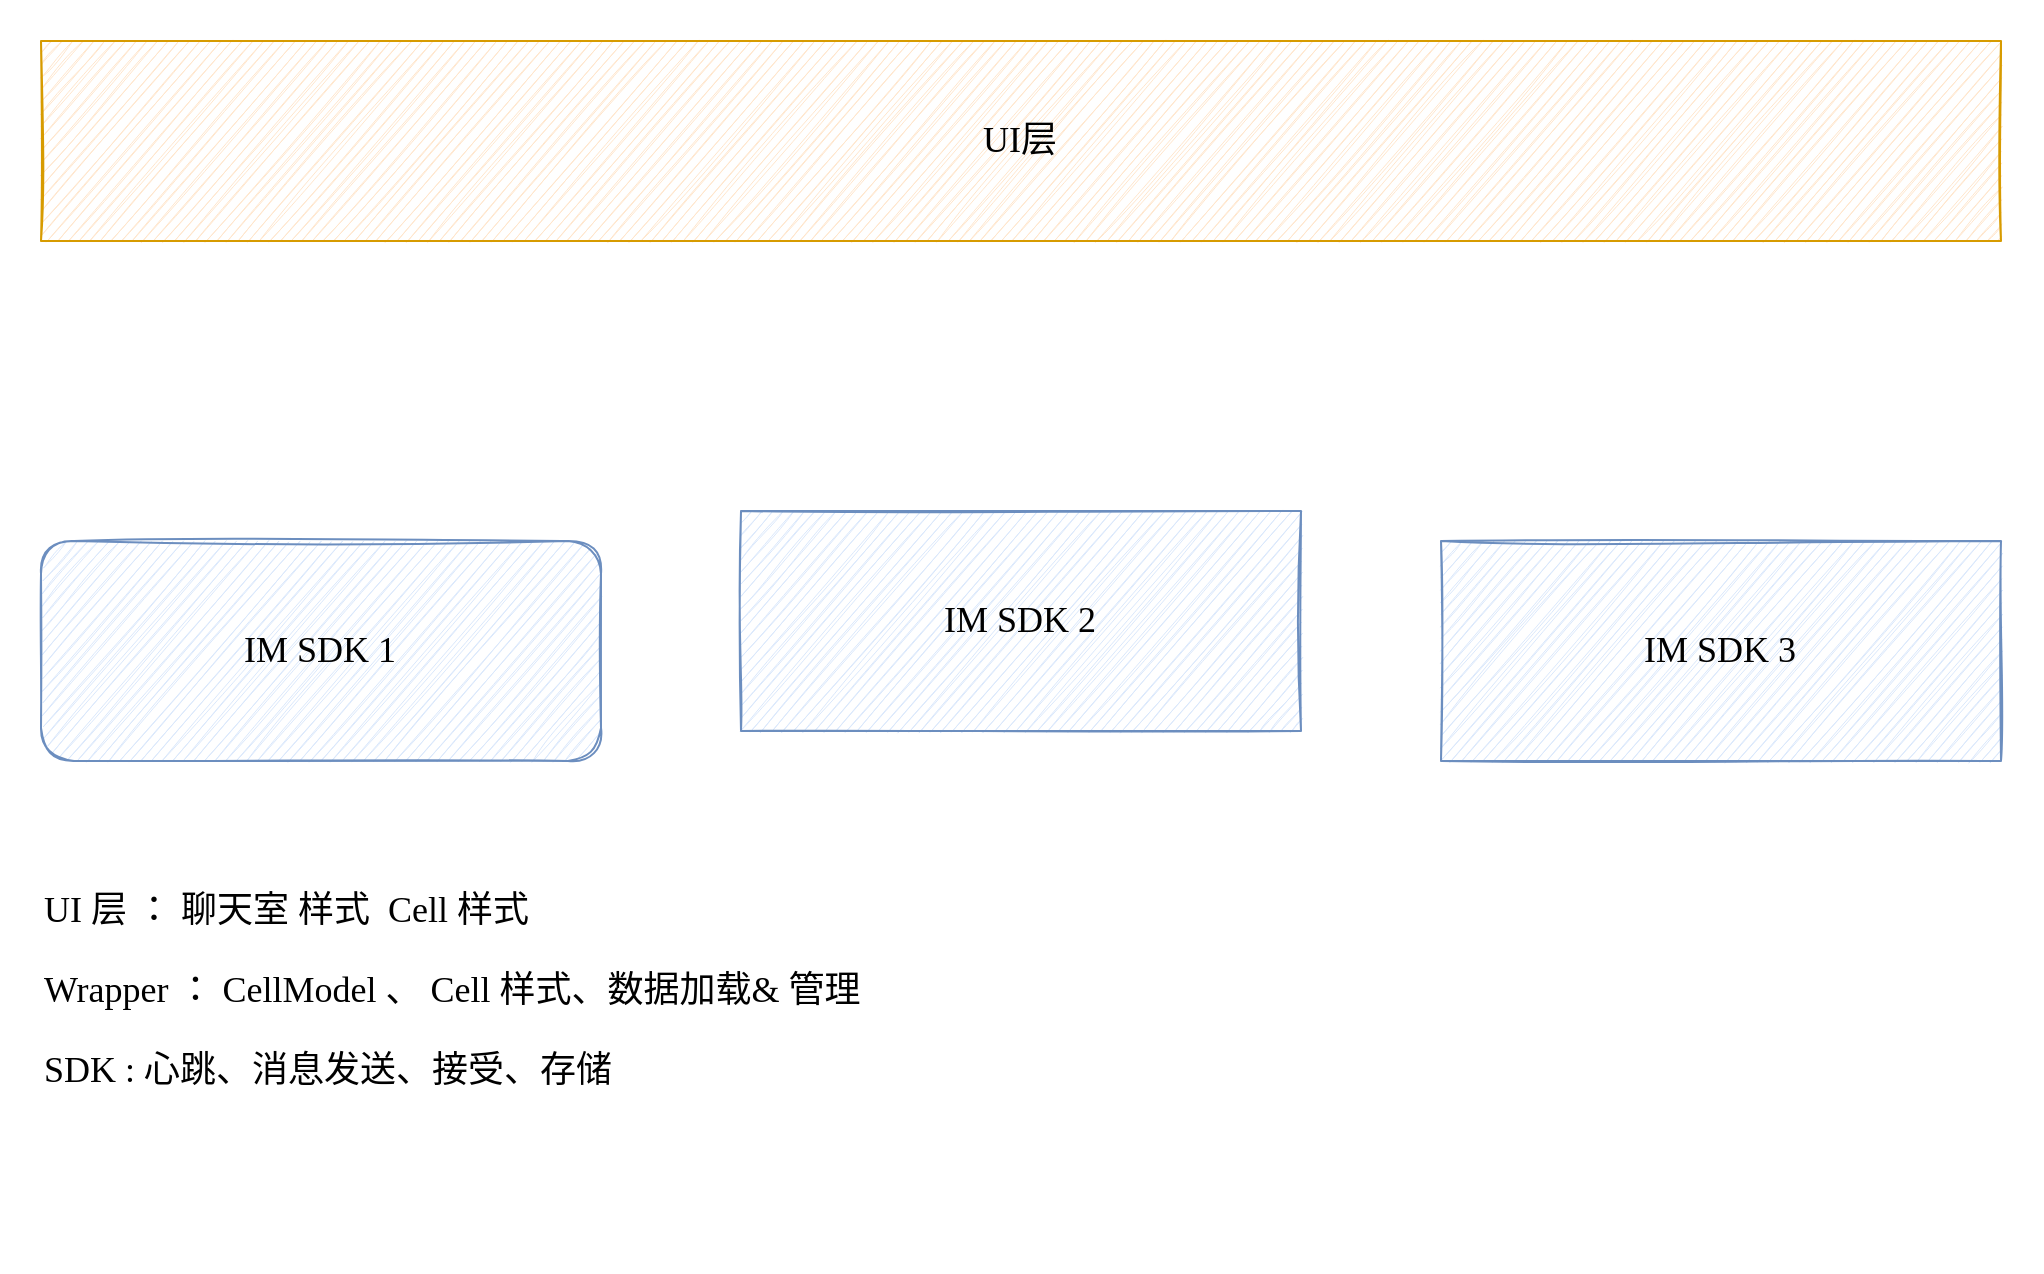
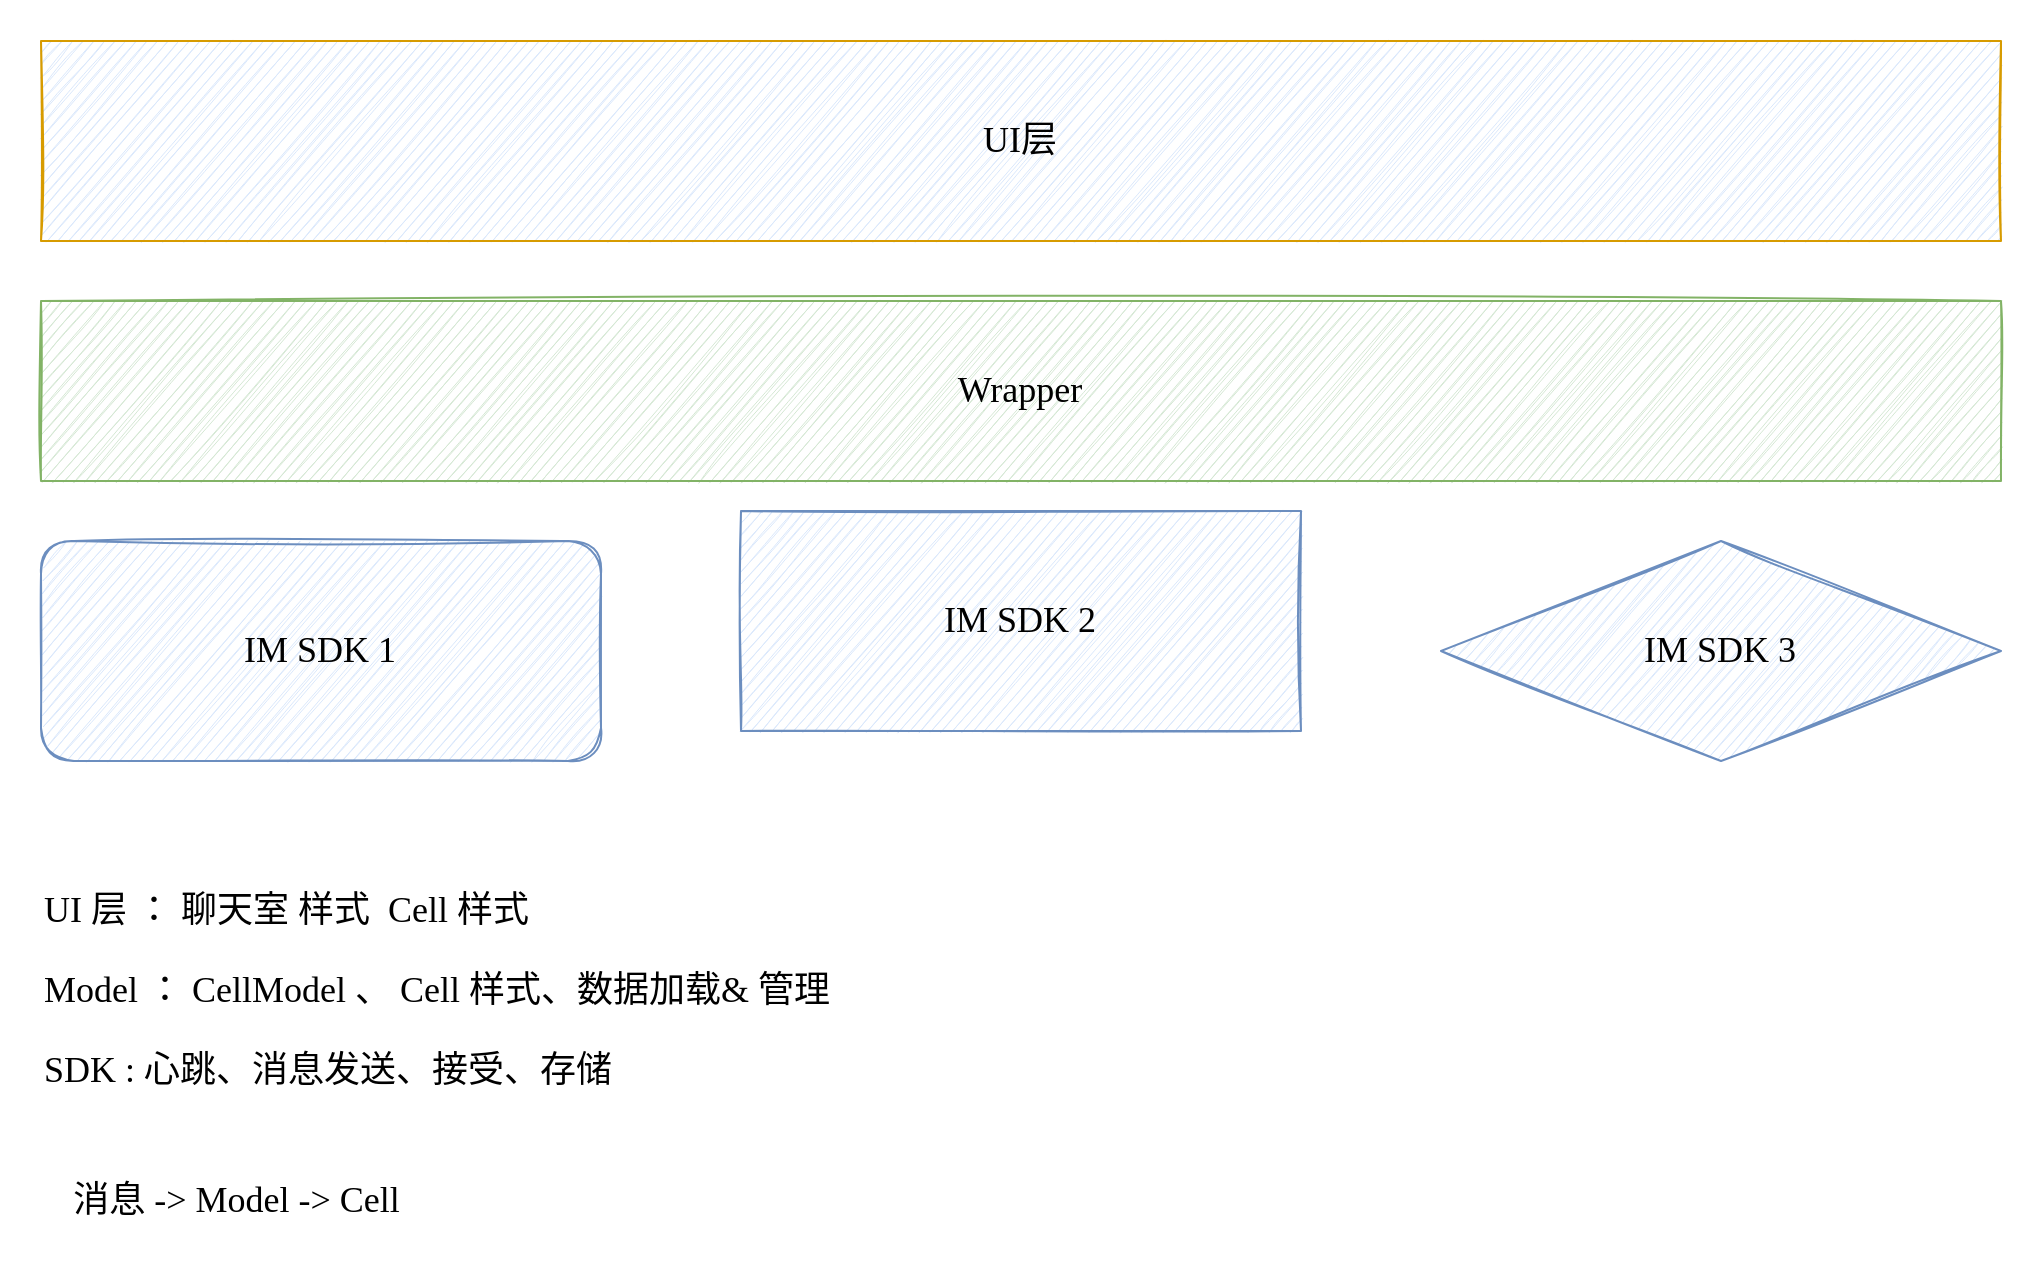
(1021, 141) -> (1021, 141)
none -> (1021, 391)
(1721, 651) -> (1721, 651)
(464, 991) -> (439, 991)
none -> (241, 1201)
